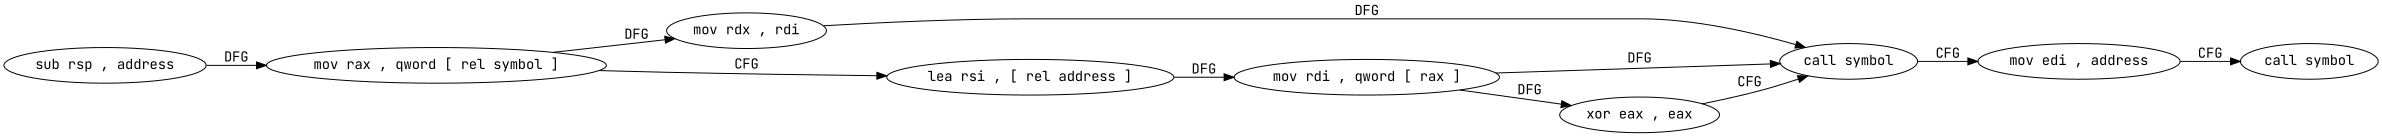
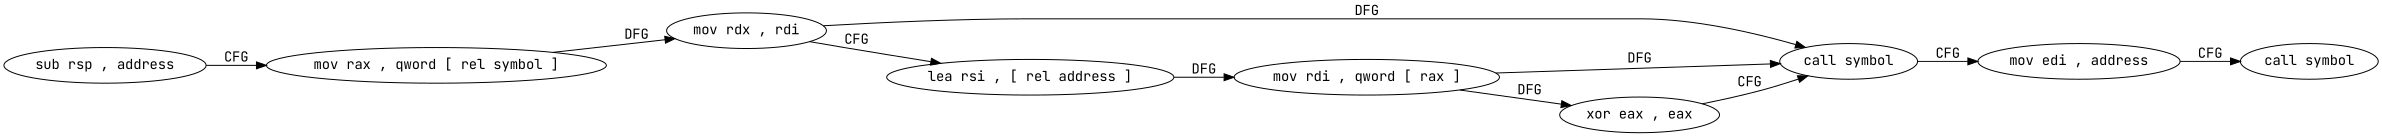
(236, 58) -> (236, 58)
(738, 74) -> (870, 52)
